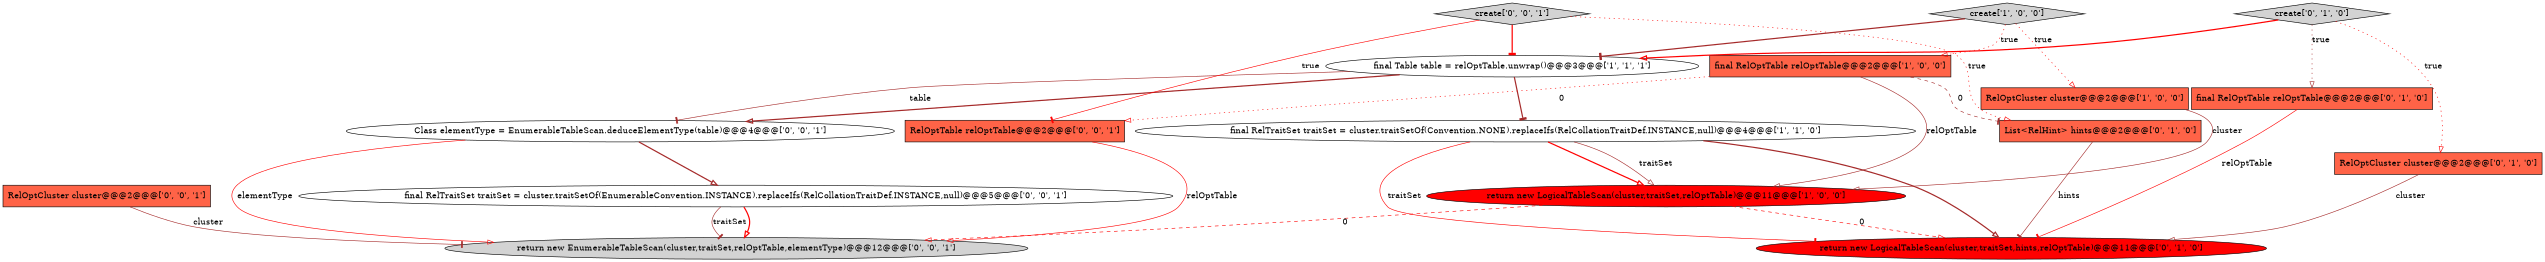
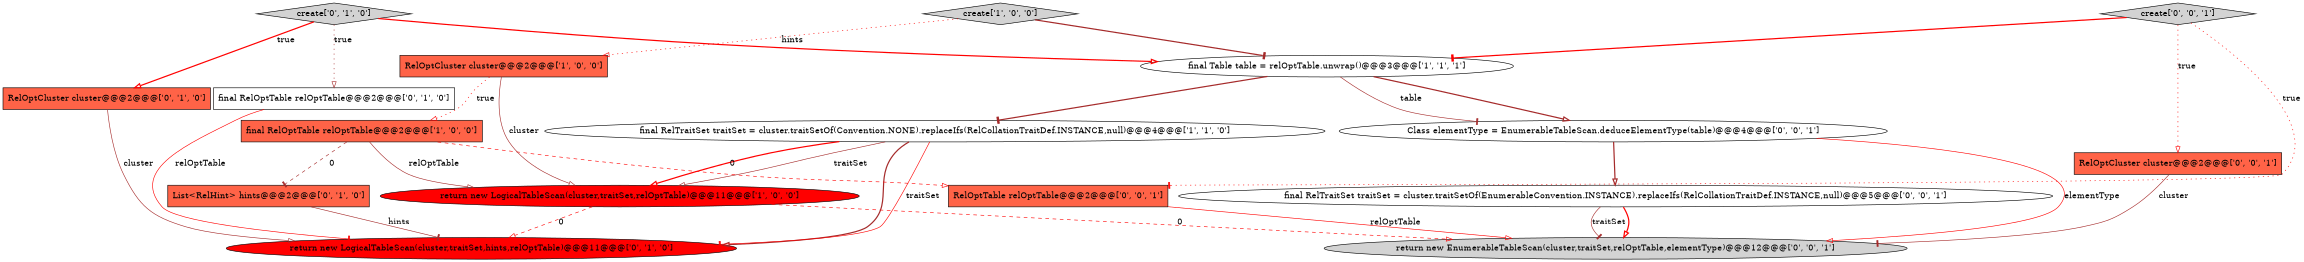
(1808, 31) -> (2178, 86)
(2044, 40) -> (793, 40)
(1989, 47) -> (466, 101)
(1265, 64) -> (1826, 183)
(2414, 65) -> (227, 54)
(1420, 98) -> (677, 170)
(2312, 99) -> (334, 99)
